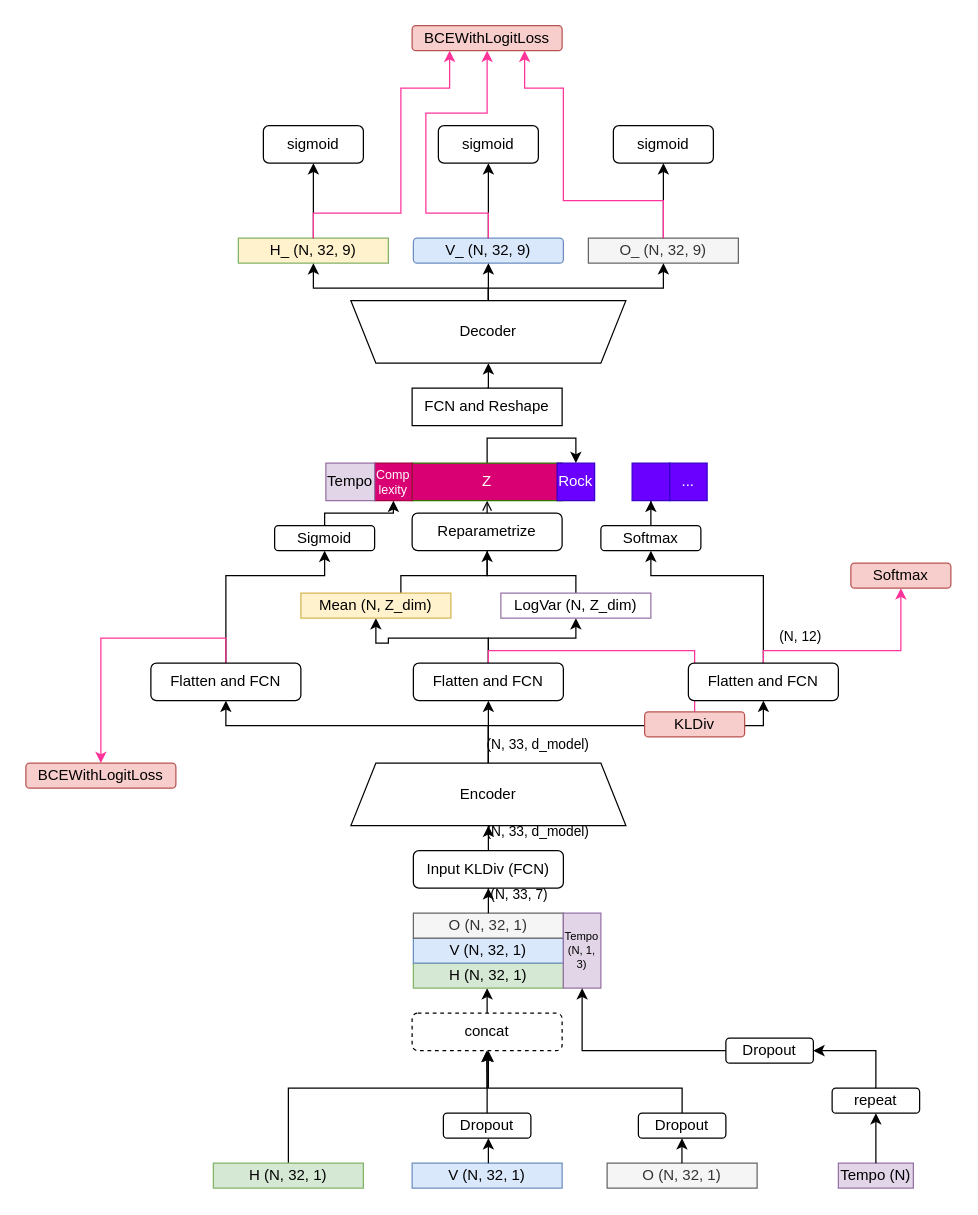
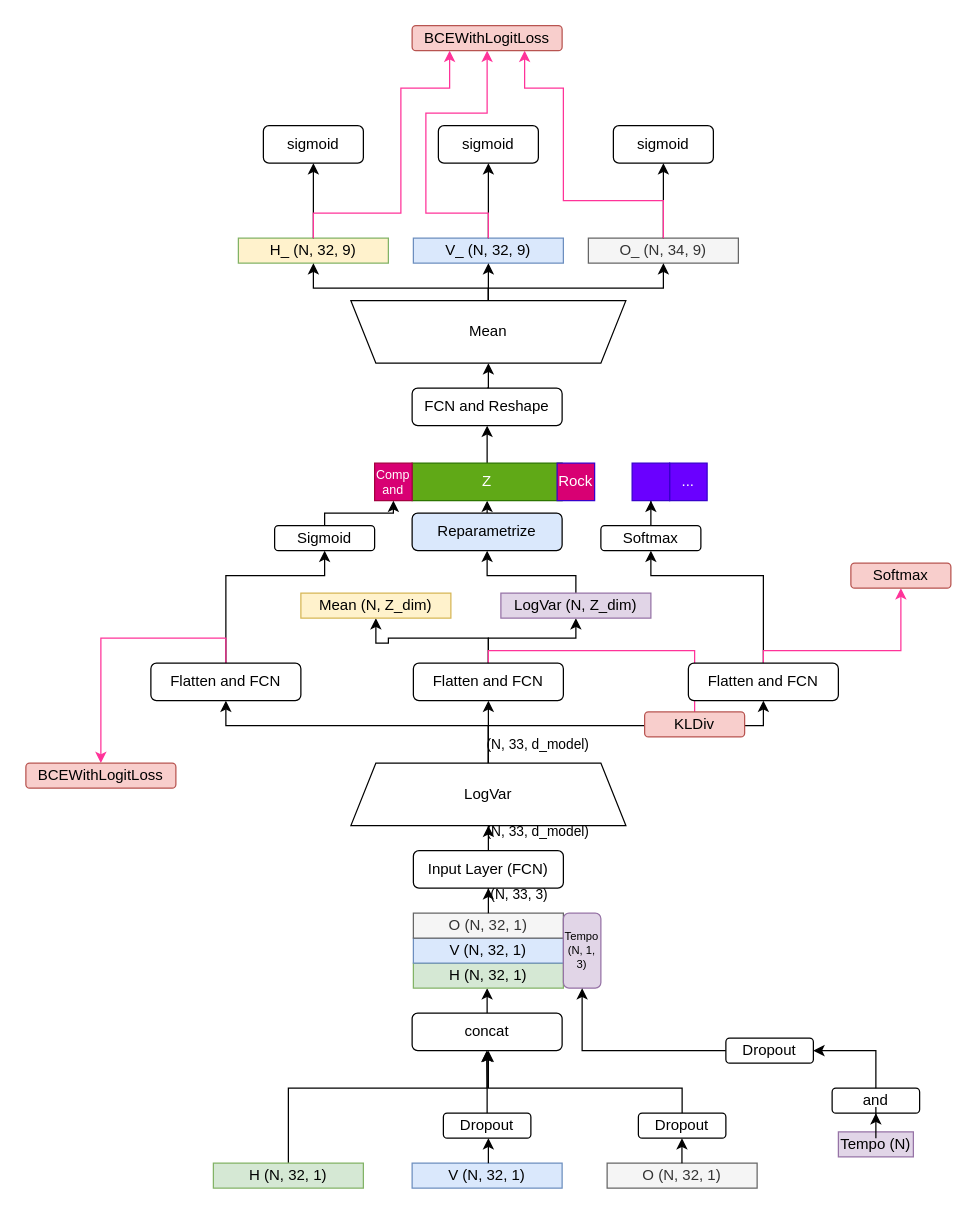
(488, 251) -> (488, 251)
(663, 251) -> (663, 251)
(488, 332) -> (488, 332)
(487, 407) -> (487, 407)
(538, 438) -> (487, 437)
(350, 482) -> none
(393, 482) -> (393, 482)
(487, 482) -> (487, 482)
(576, 482) -> (576, 482)
(487, 509) -> (487, 511)
(487, 532) -> (487, 532)
(434, 576) -> none
(487, 576) -> (487, 576)
(576, 606) -> (576, 606)
(801, 637) -> none
(488, 794) -> (488, 794)
(488, 869) -> (488, 869)
(519, 894) -> (519, 894)
(582, 951) -> (582, 951)
(487, 1032) -> (487, 1032)
(876, 1101) -> (876, 1101)
(876, 1176) -> (876, 1144)
